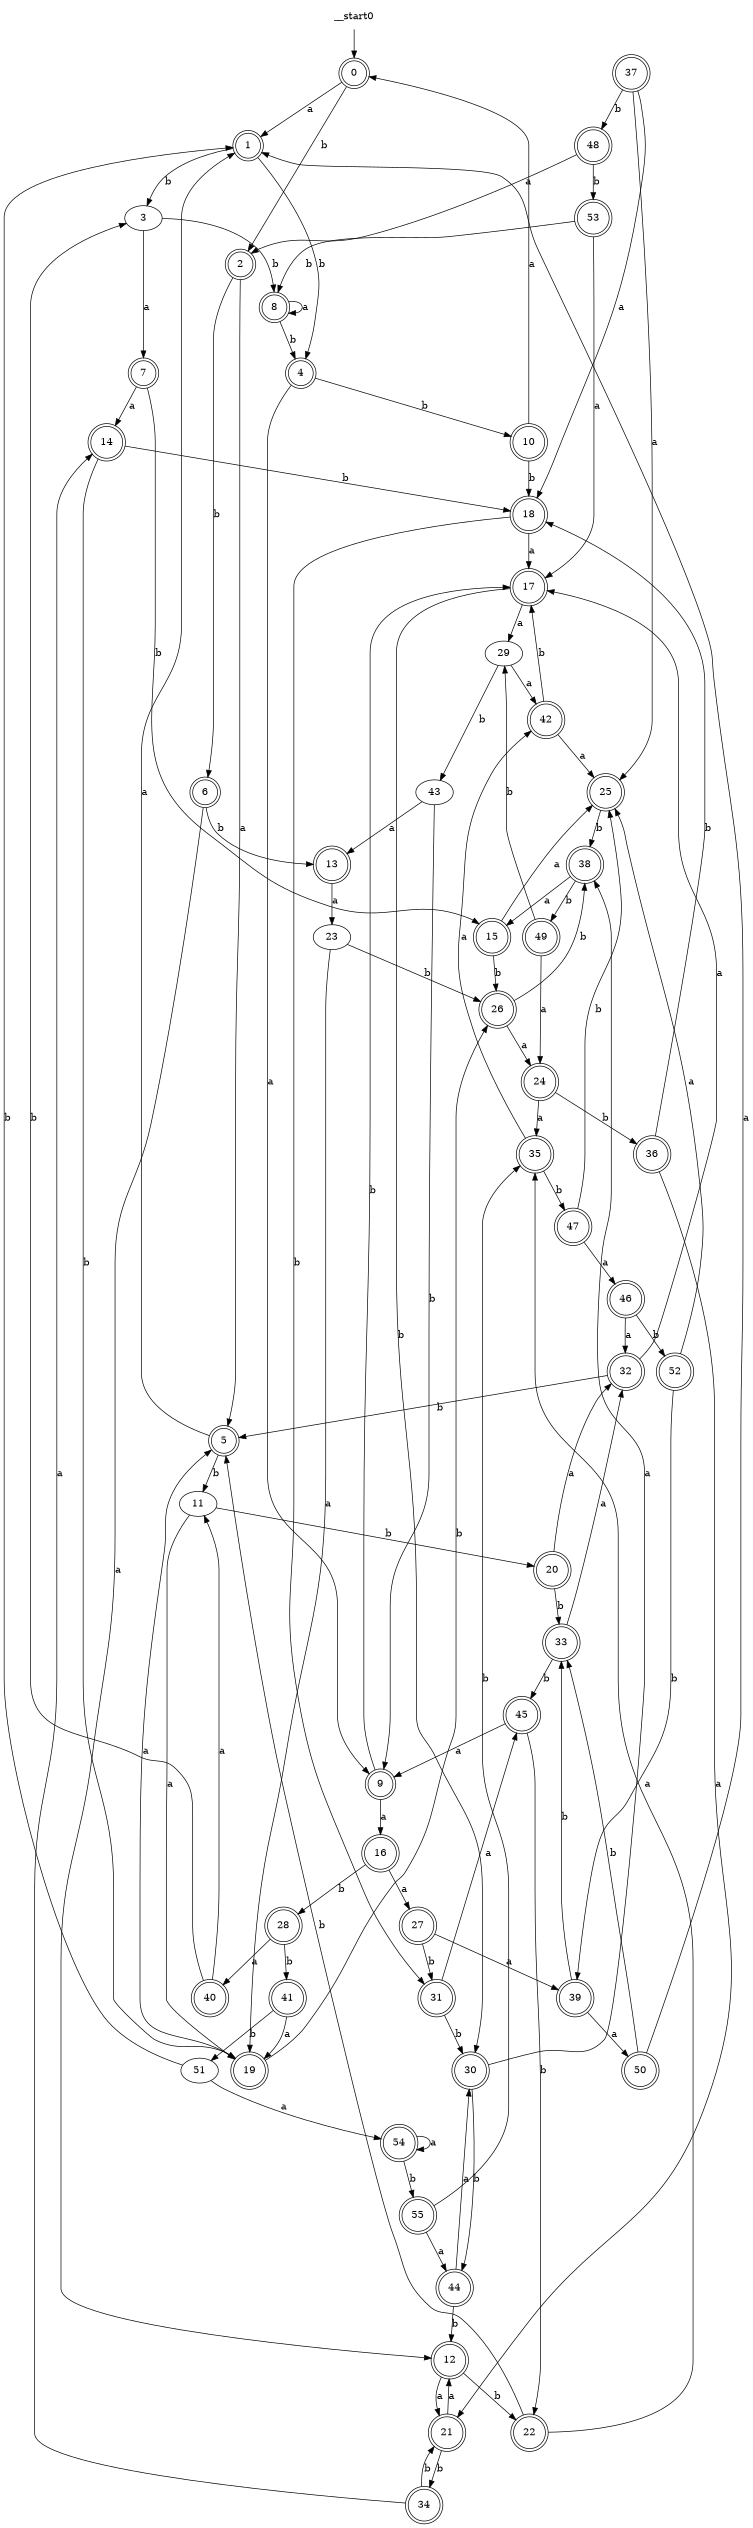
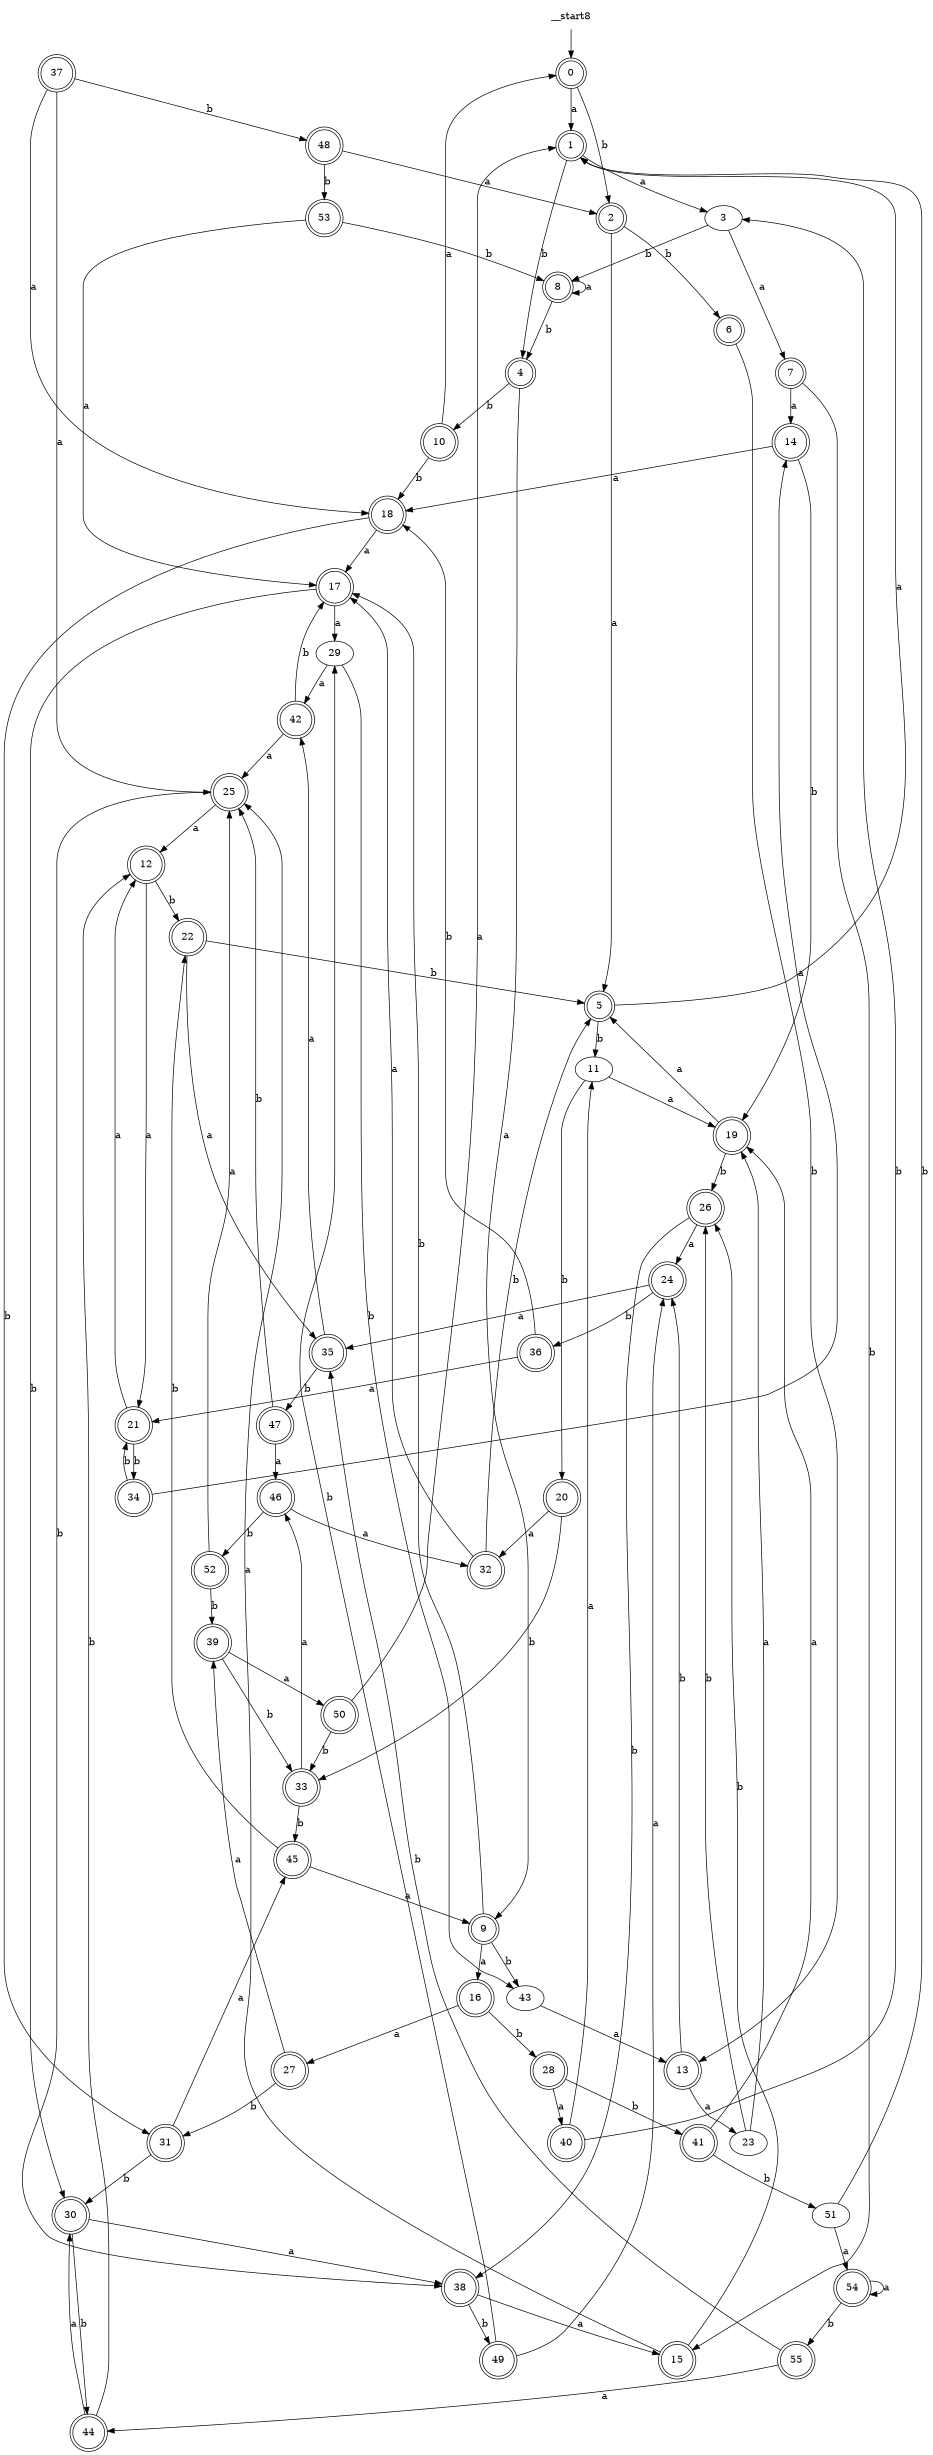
(354, 17) -> (571, 17)
(168, 182) -> (643, 182)
(346, 479) -> (616, 479)
(429, 1287) -> (503, 1961)
(596, 1512) -> (301, 1643)
none -> (679, 1679)
(96, 1731) -> (191, 826)
